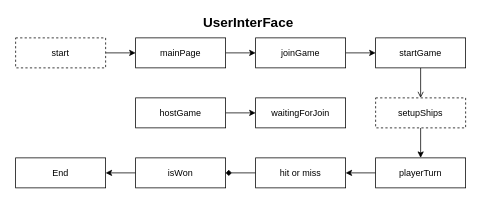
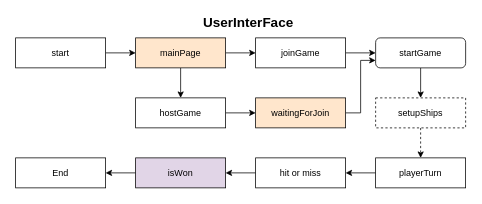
(60, 53) -> (60, 53)
(180, 53) -> (180, 53)
(420, 53) -> (420, 53)
none -> (180, 80)
none -> (360, 83)
(420, 92) -> (420, 91)
(300, 113) -> (300, 113)
(420, 139) -> (420, 139)
(180, 173) -> (180, 173)
(232, 173) -> (232, 173)
